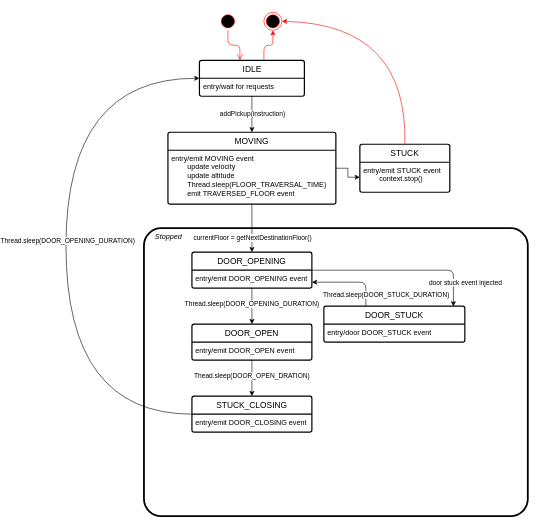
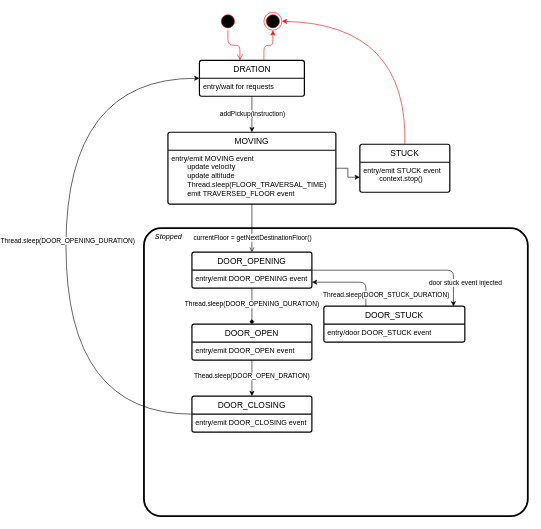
(252, 69) -> (252, 69)
(252, 246) -> (252, 248)
(252, 318) -> (252, 318)
(252, 405) -> (252, 405)
